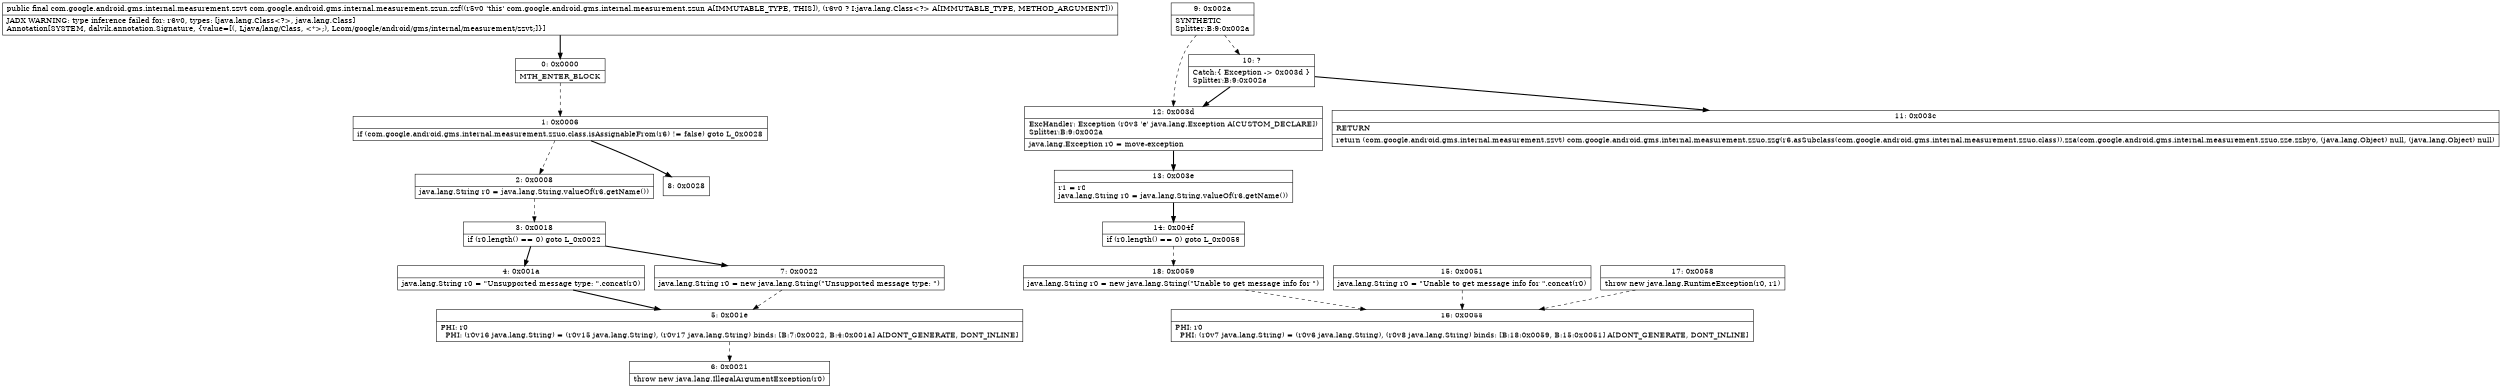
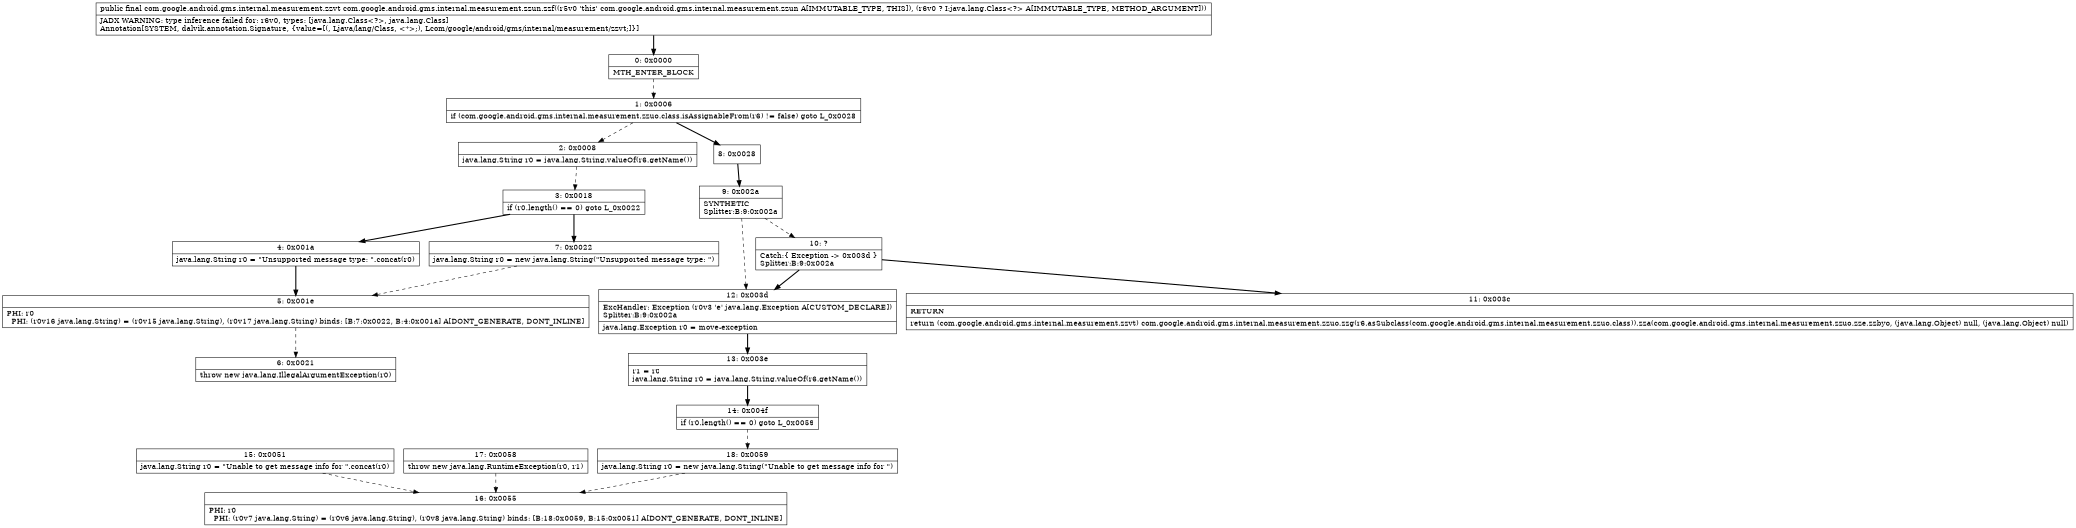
none -> (738, 172)
